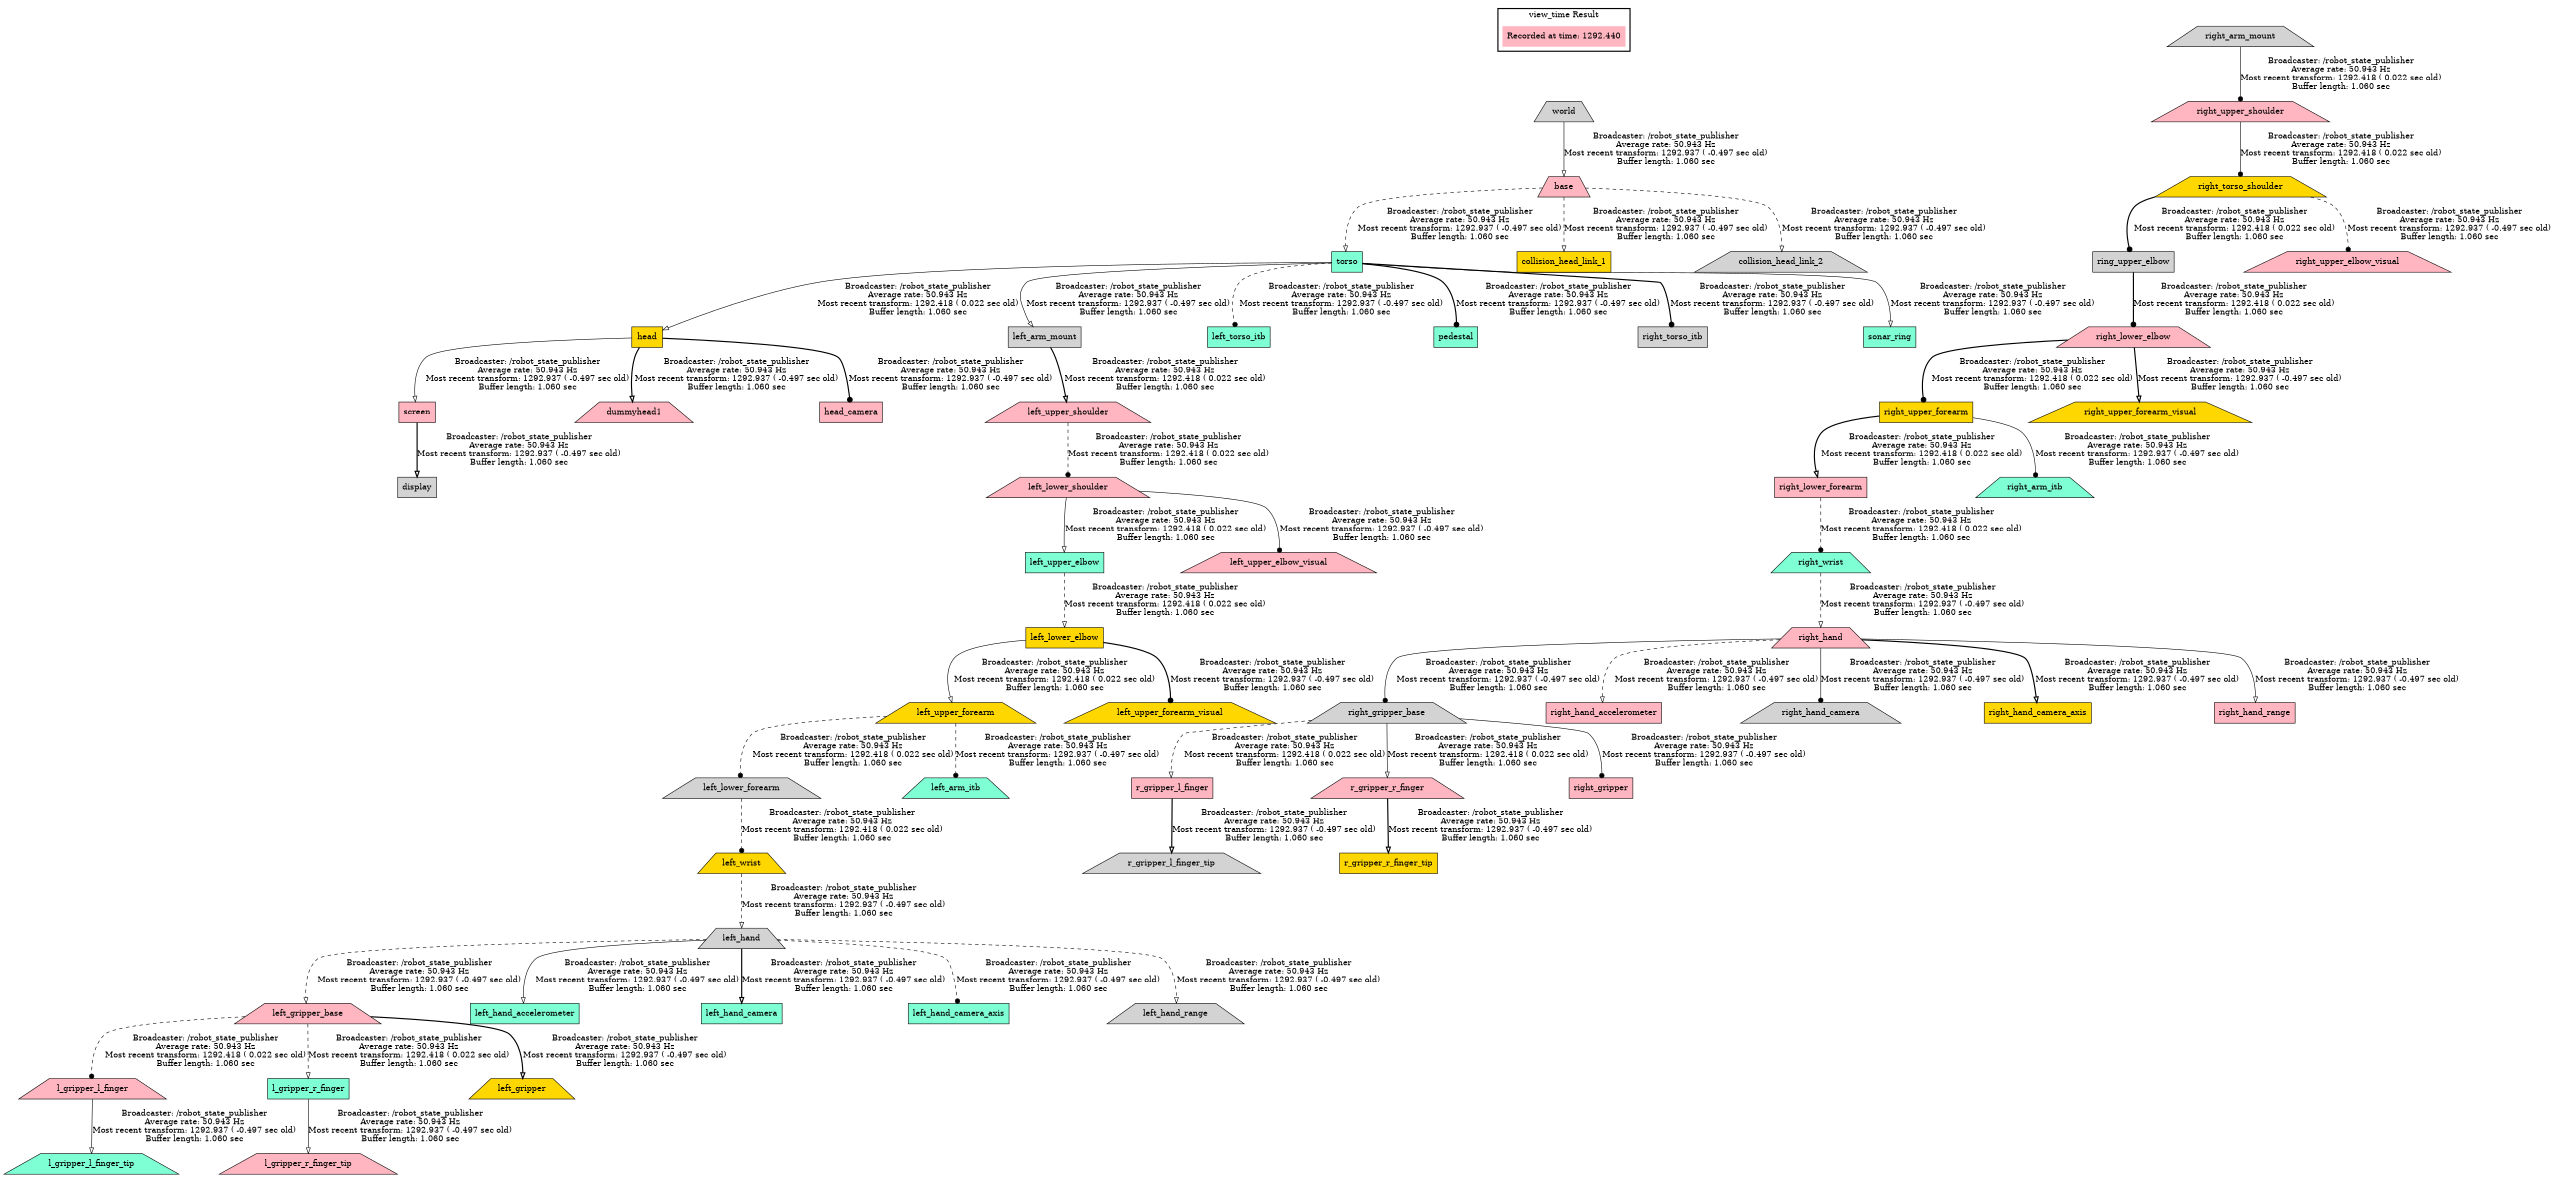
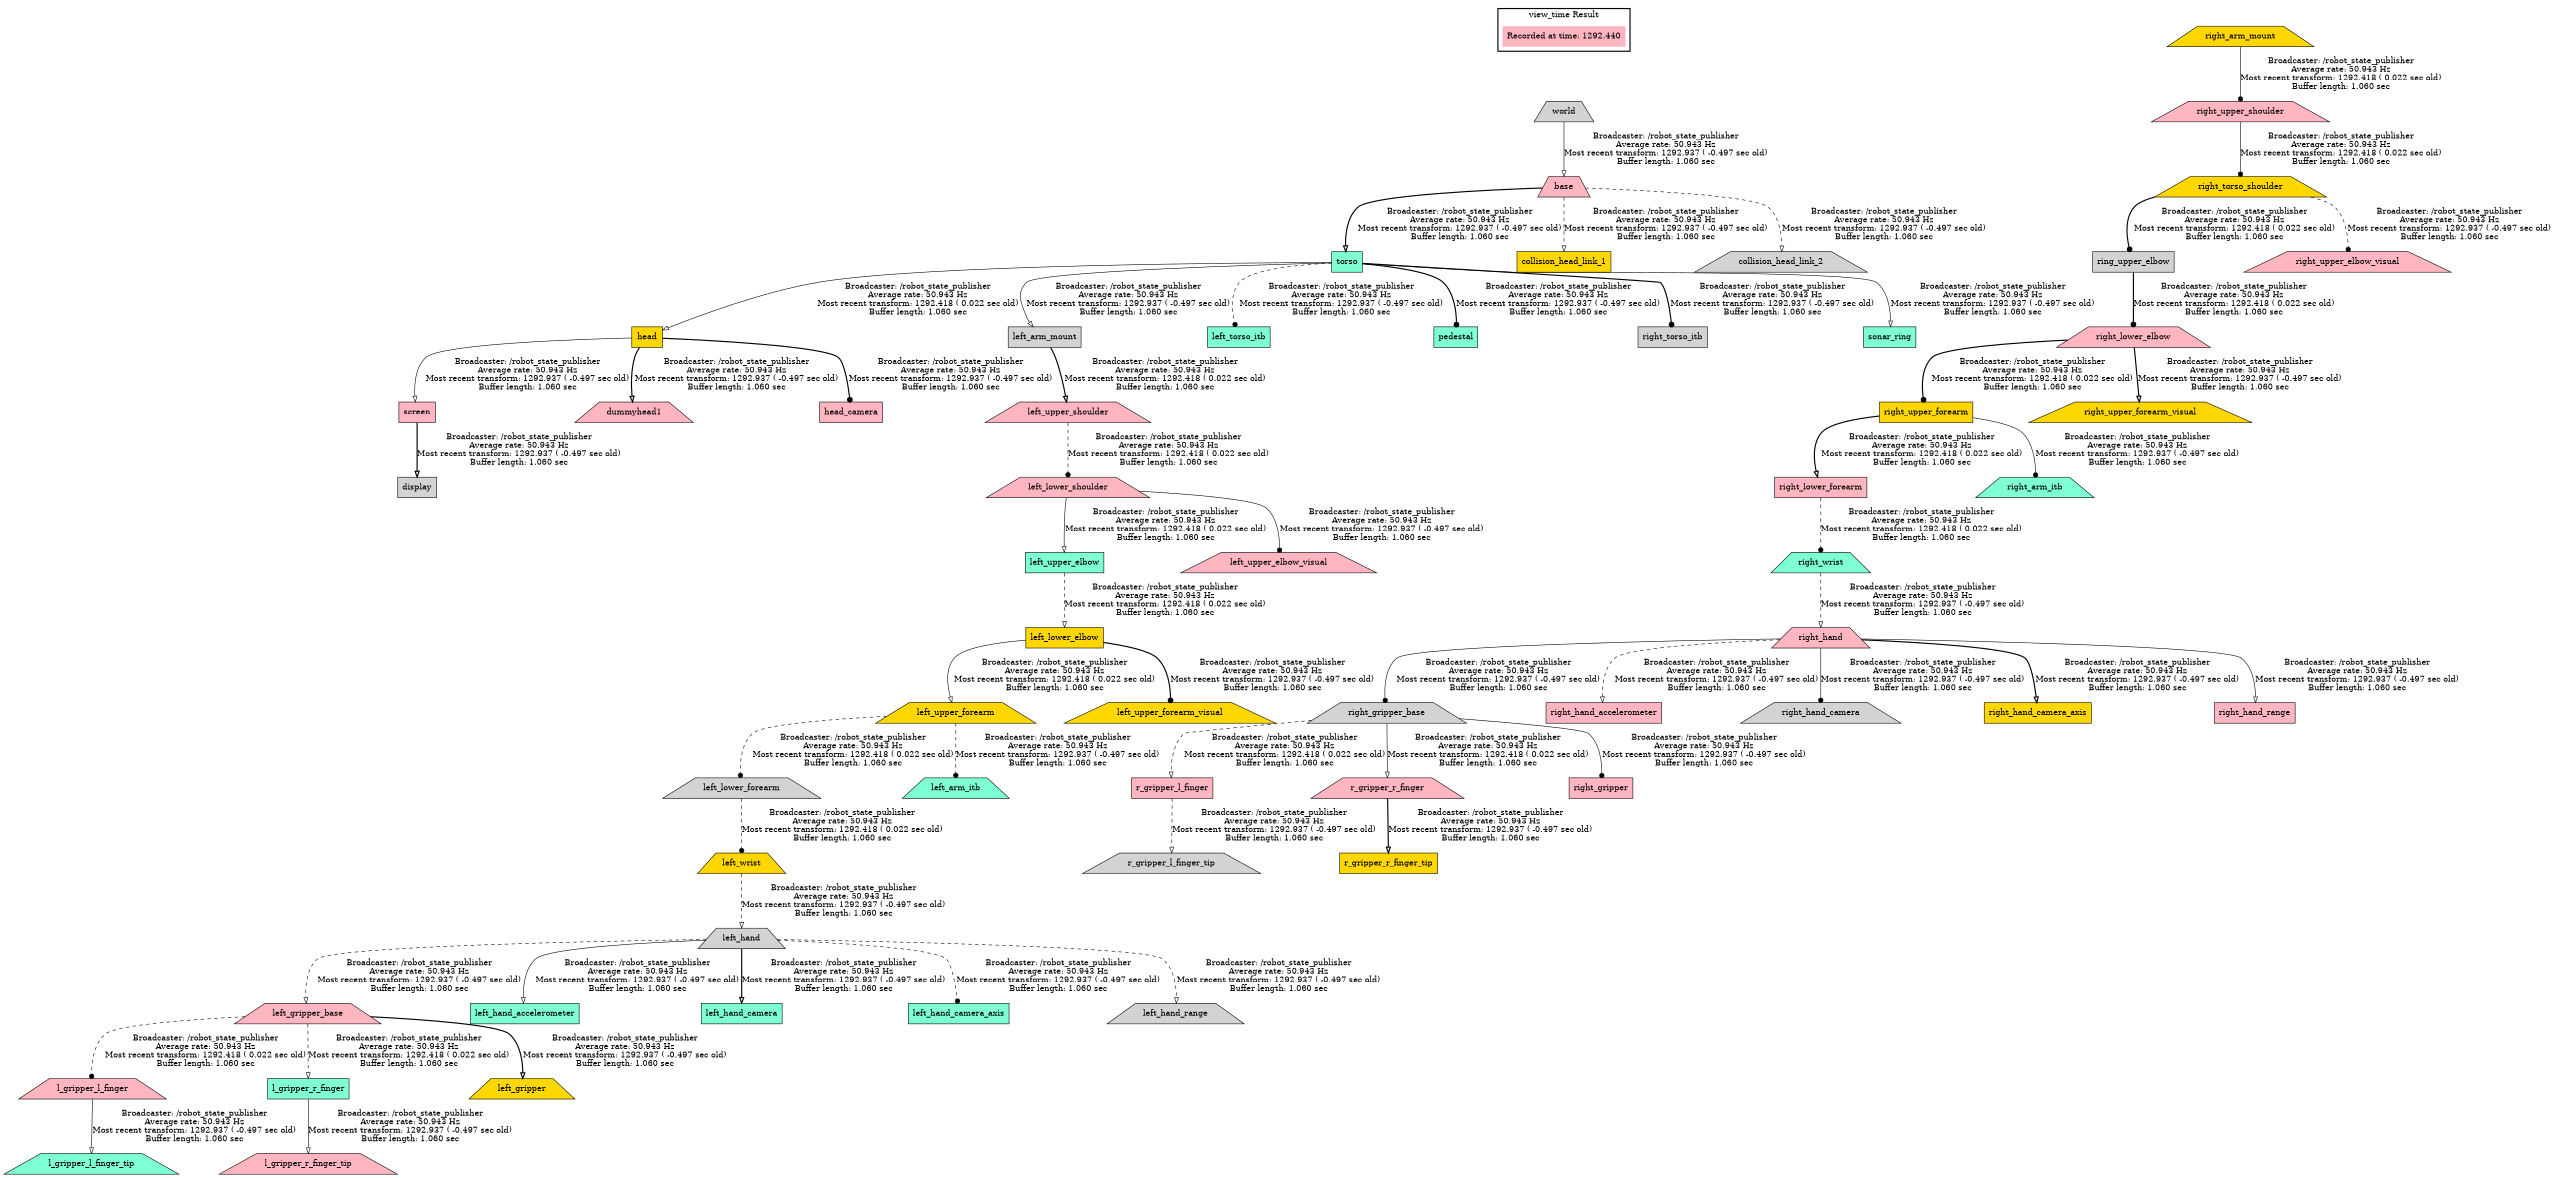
(2240, 36) -> (2240, 36)
(1429, 194) -> (1429, 194)
(1172, 823) -> (1172, 823)
